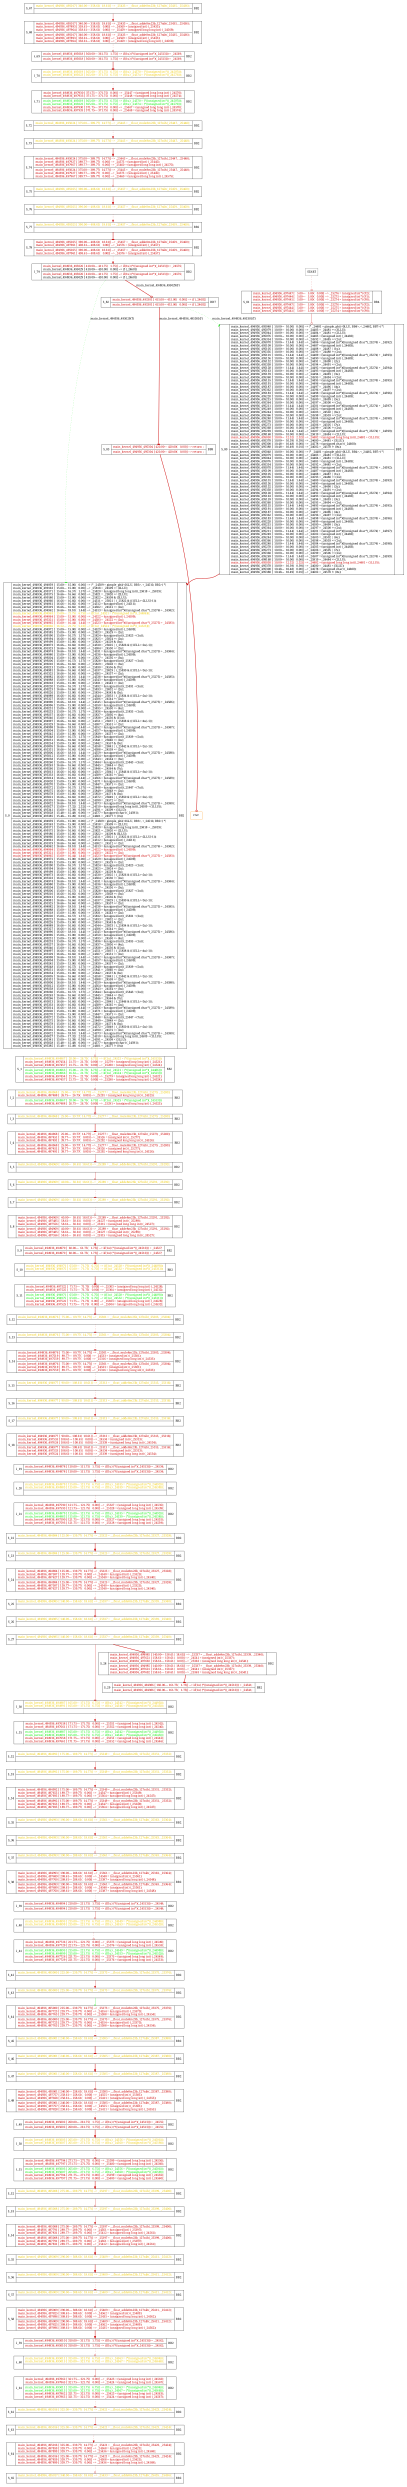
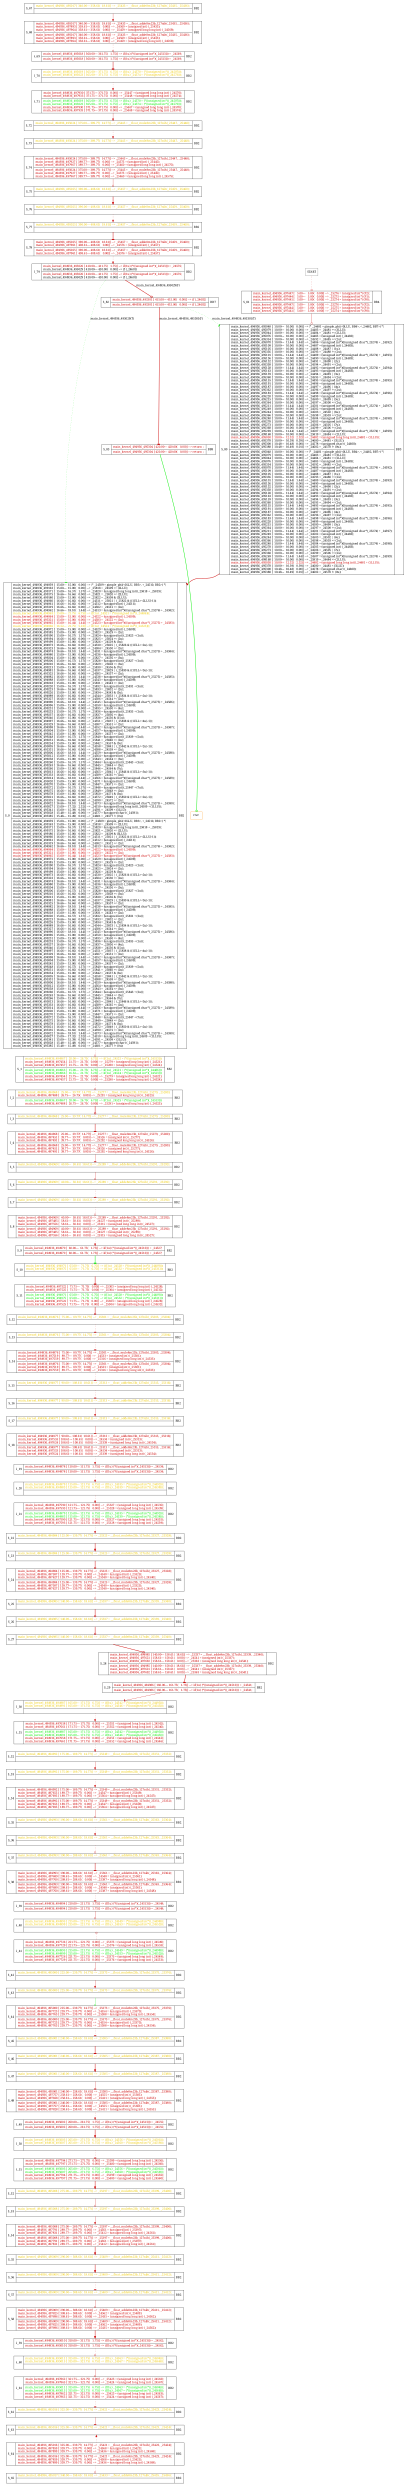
(113, 151) -> none
(193, 630) -> (193, 630)
(95, 1259) -> (95, 1259)
(95, 1672) -> (144, 1696)
(94, 1935) -> (97, 1937)
(94, 2438) -> (97, 2440)
